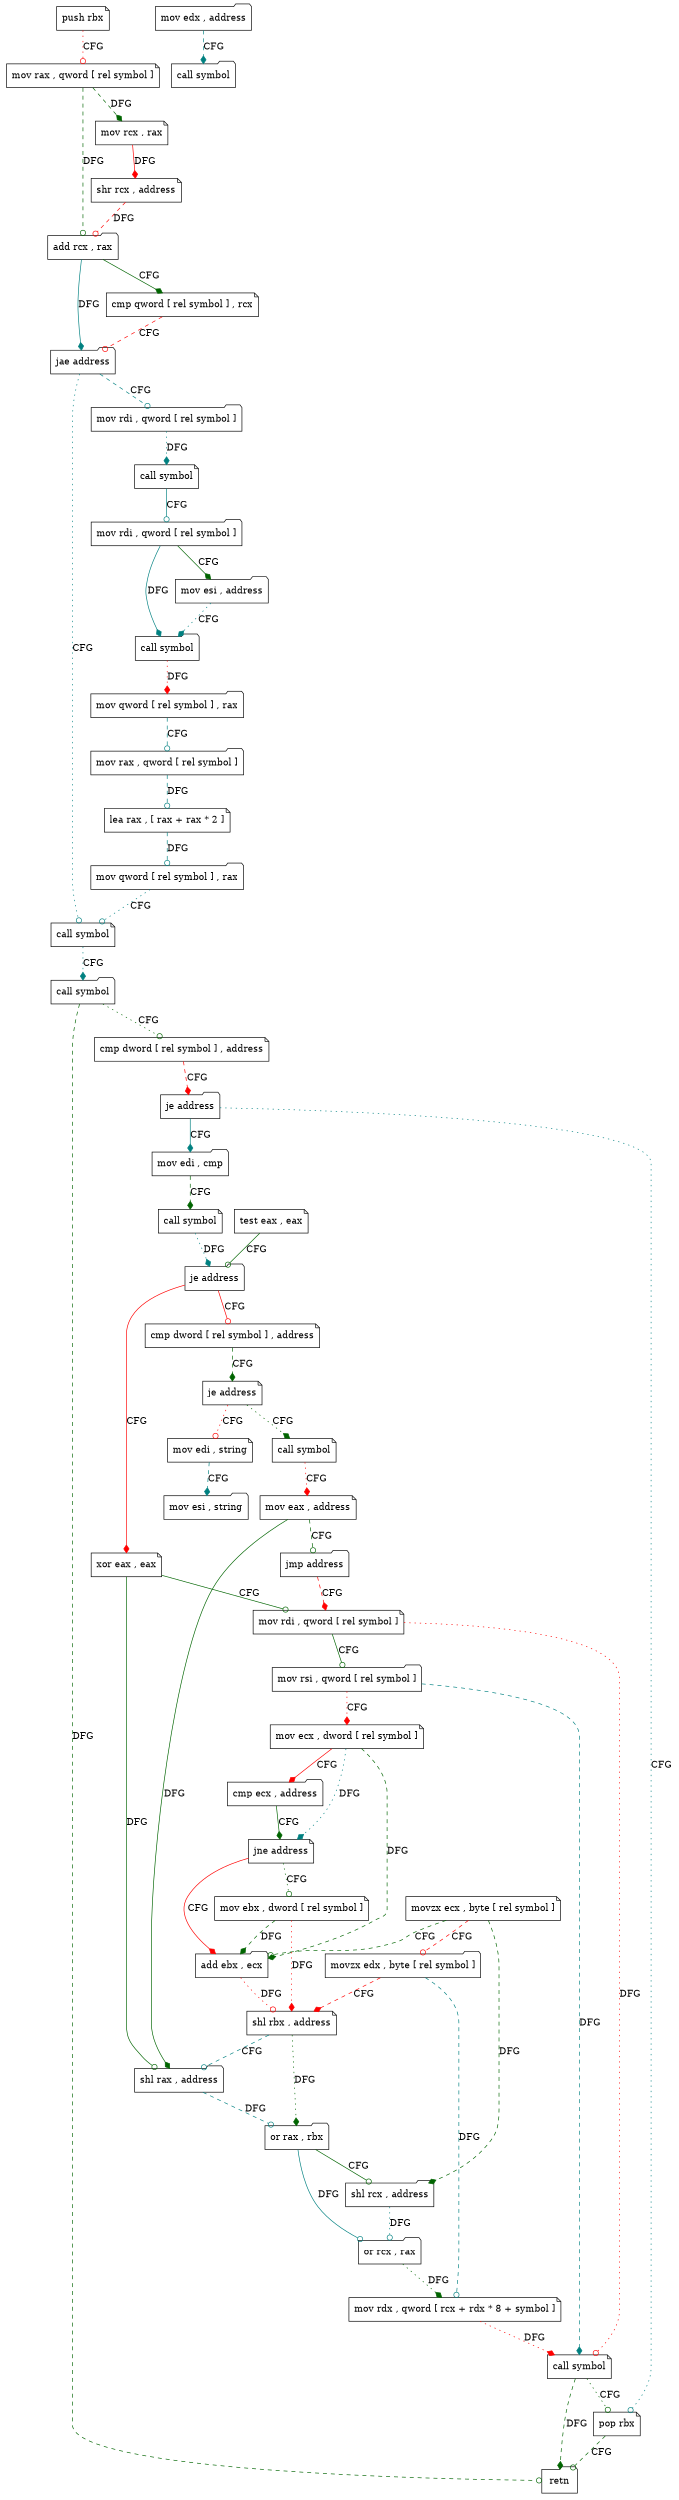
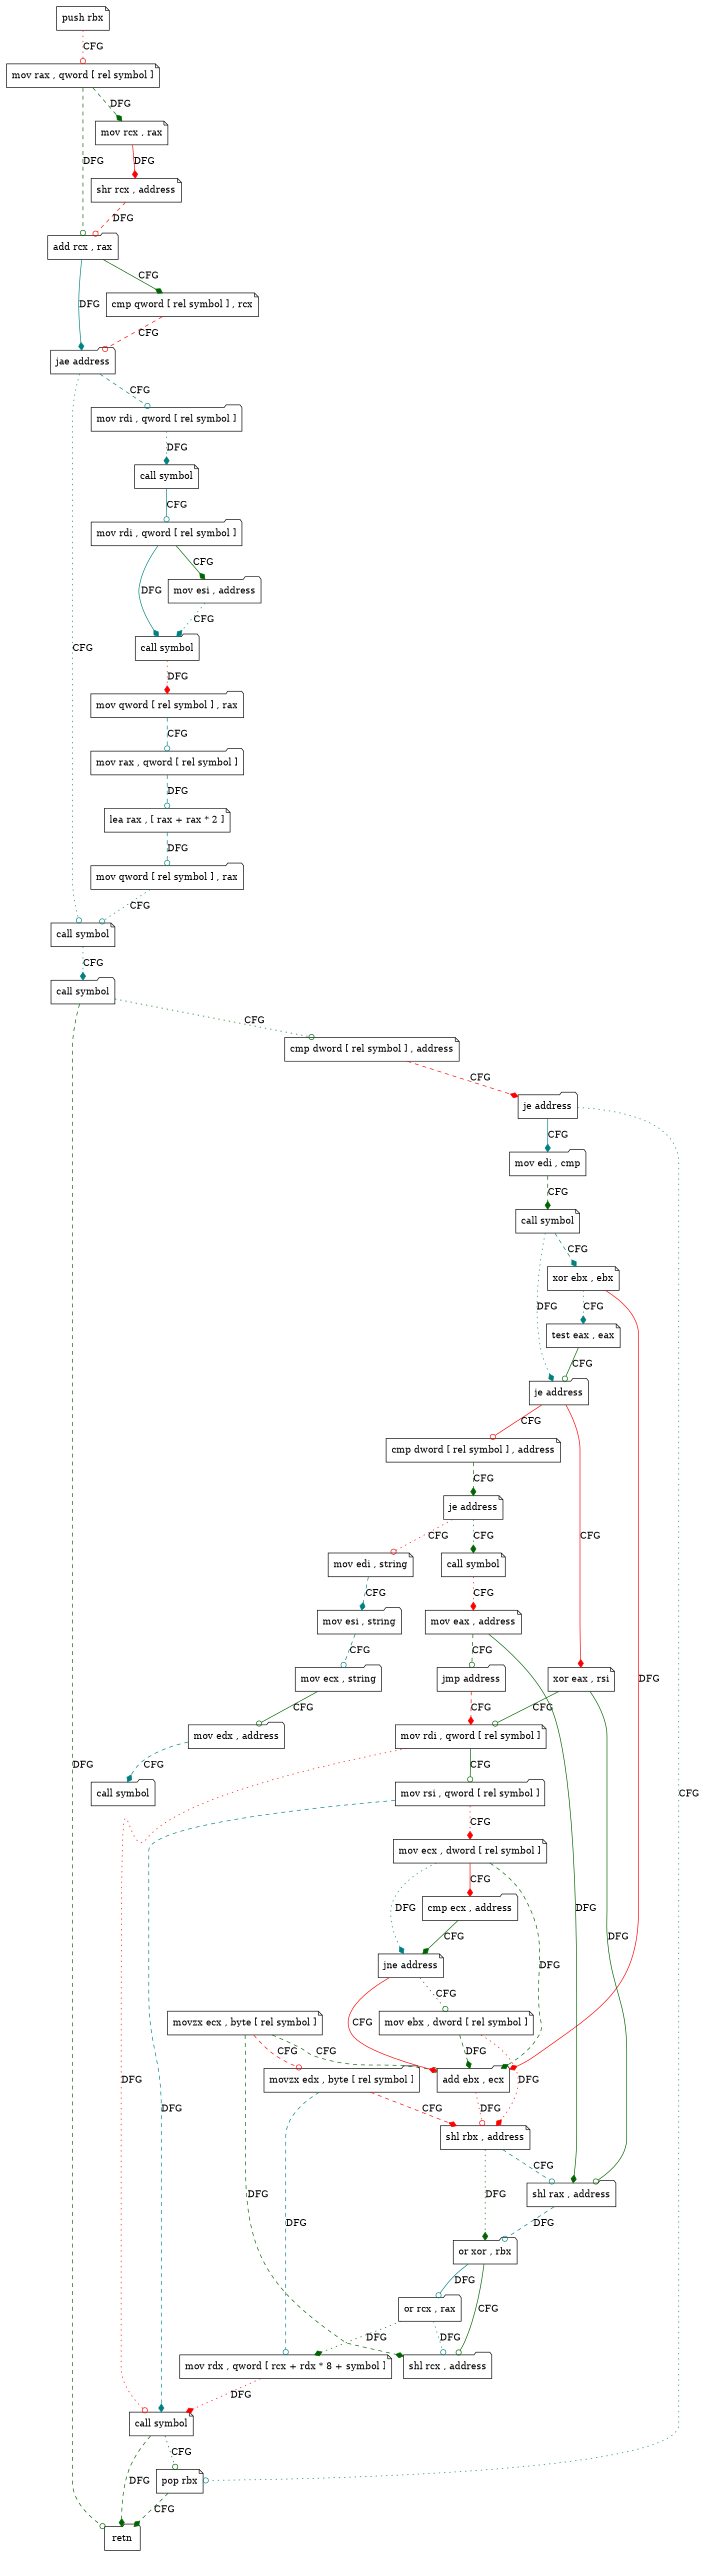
none -> (583, 1278)
(126, 1565) -> (581, 1679)
none -> (338, 1679)
(297, 2138) -> (485, 2252)
(390, 2221) -> (438, 2336)
(590, 2451) -> (154, 2507)
